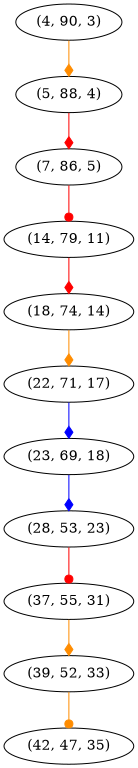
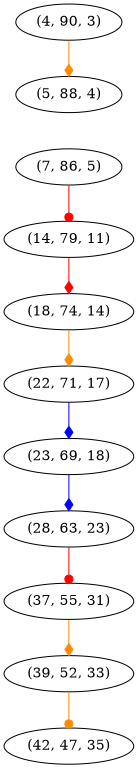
(69, 125) -> none
(69, 529) -> (69, 529)
